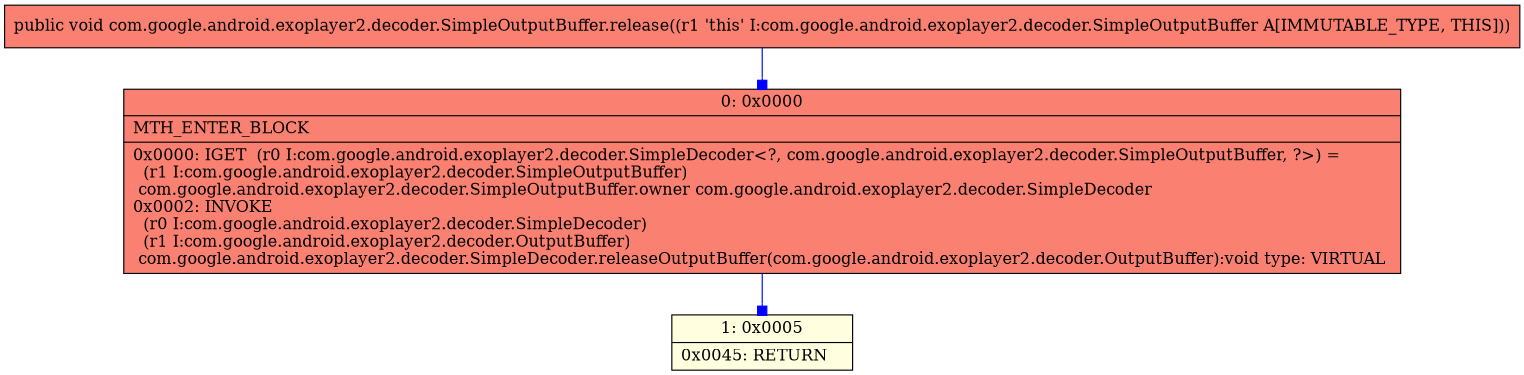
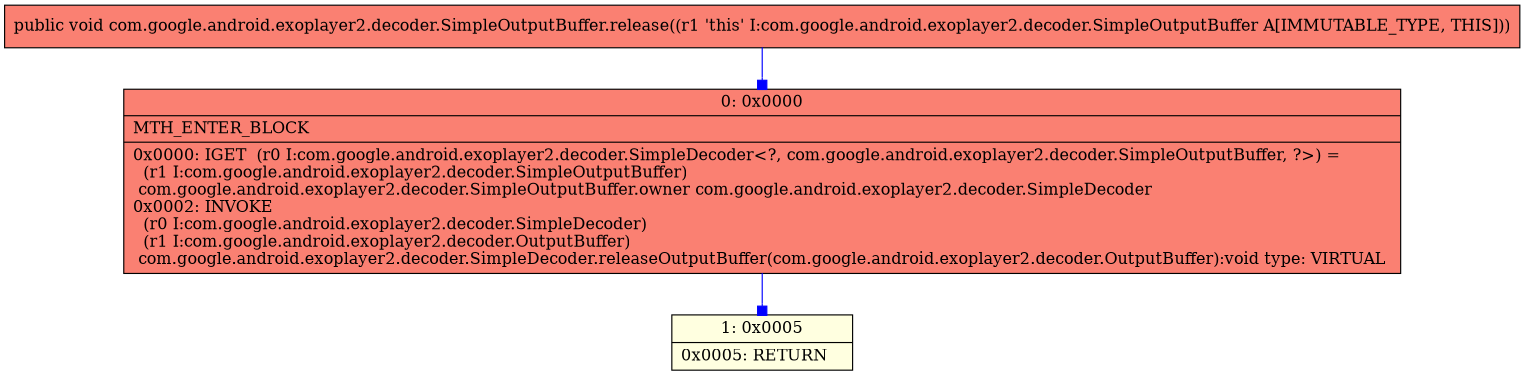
(762, 356) -> (762, 356)
